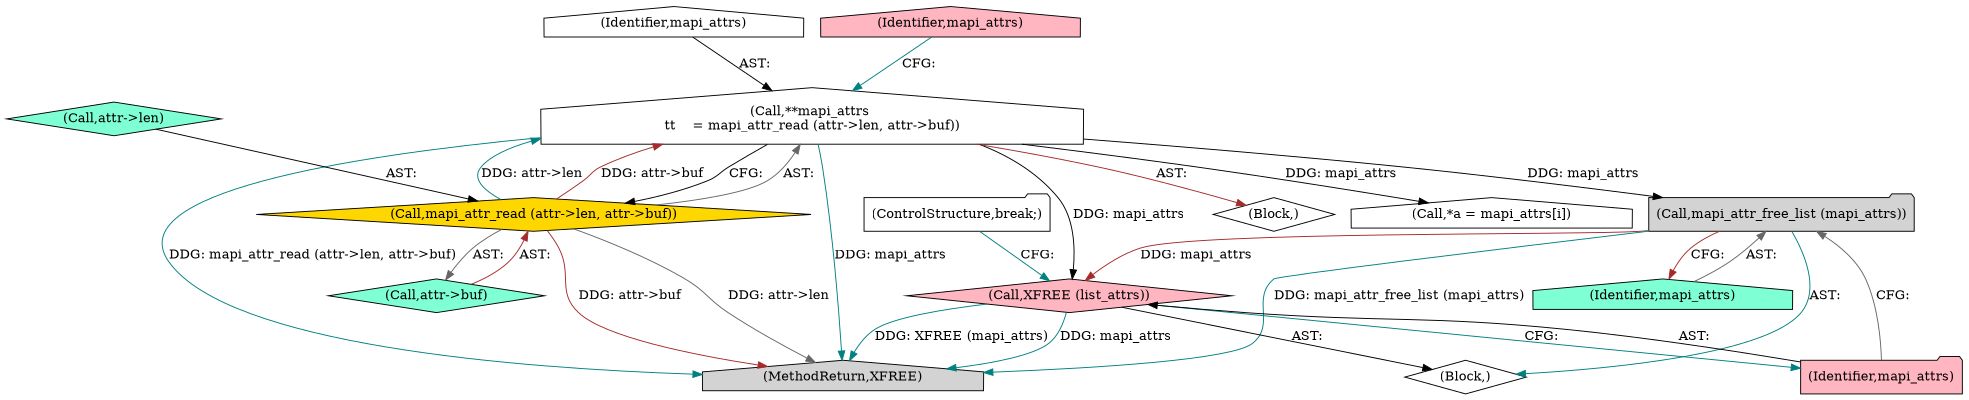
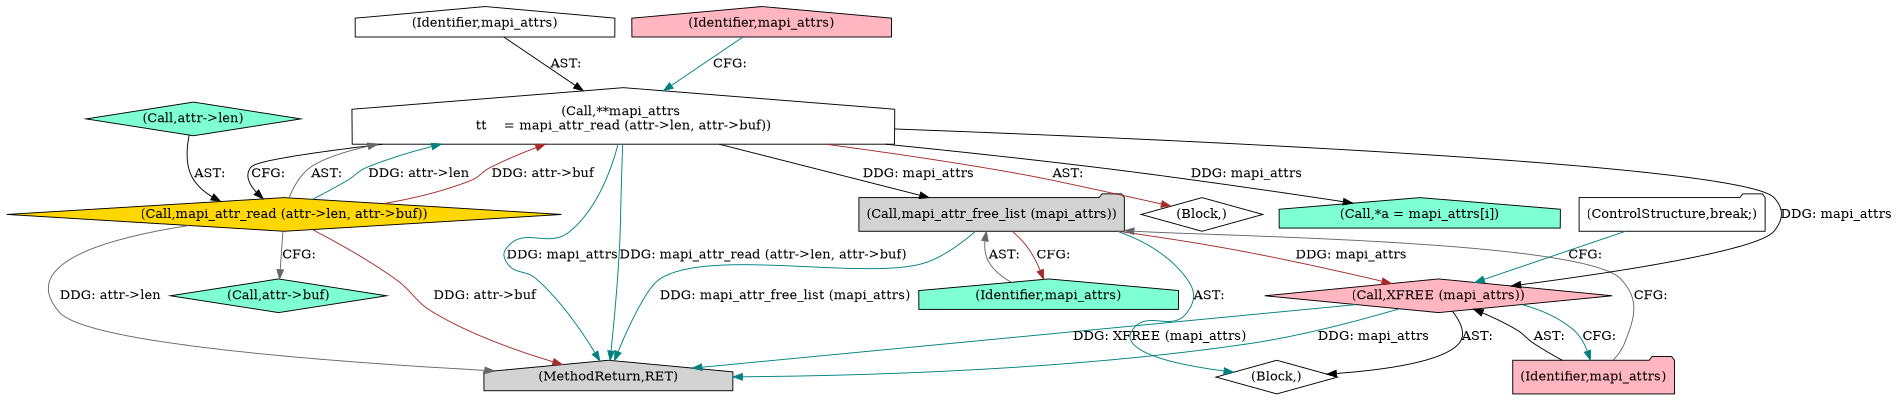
(1492, 214) -> (1420, 214)
(491, 255) -> (301, 255)
(502, 267) -> none
(1069, 296) -> (1438, 296)
(843, 377) -> (608, 377)
